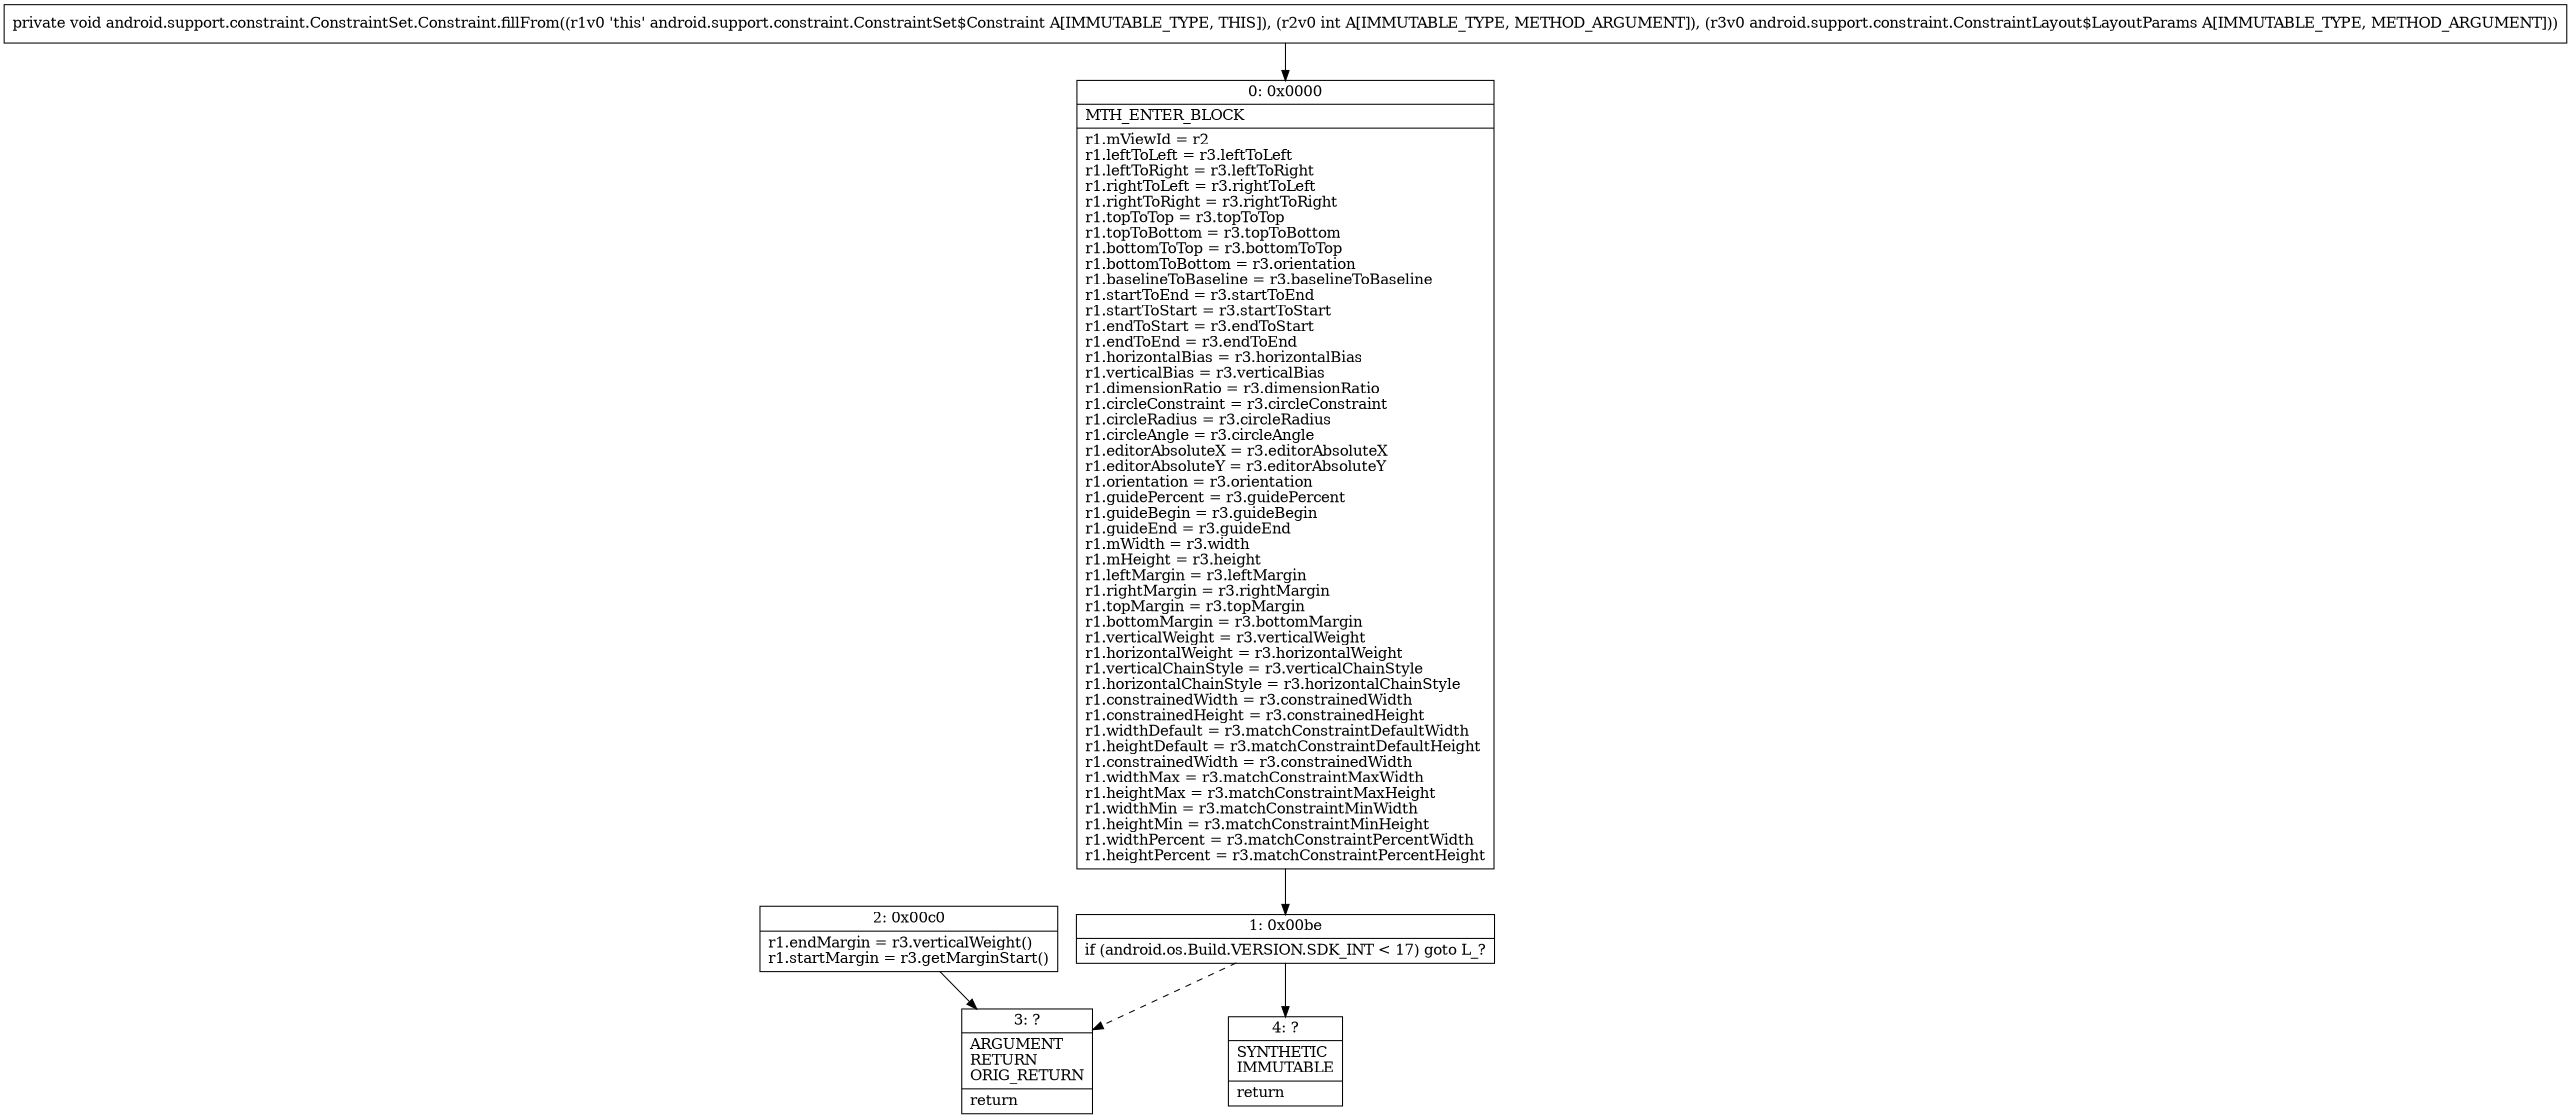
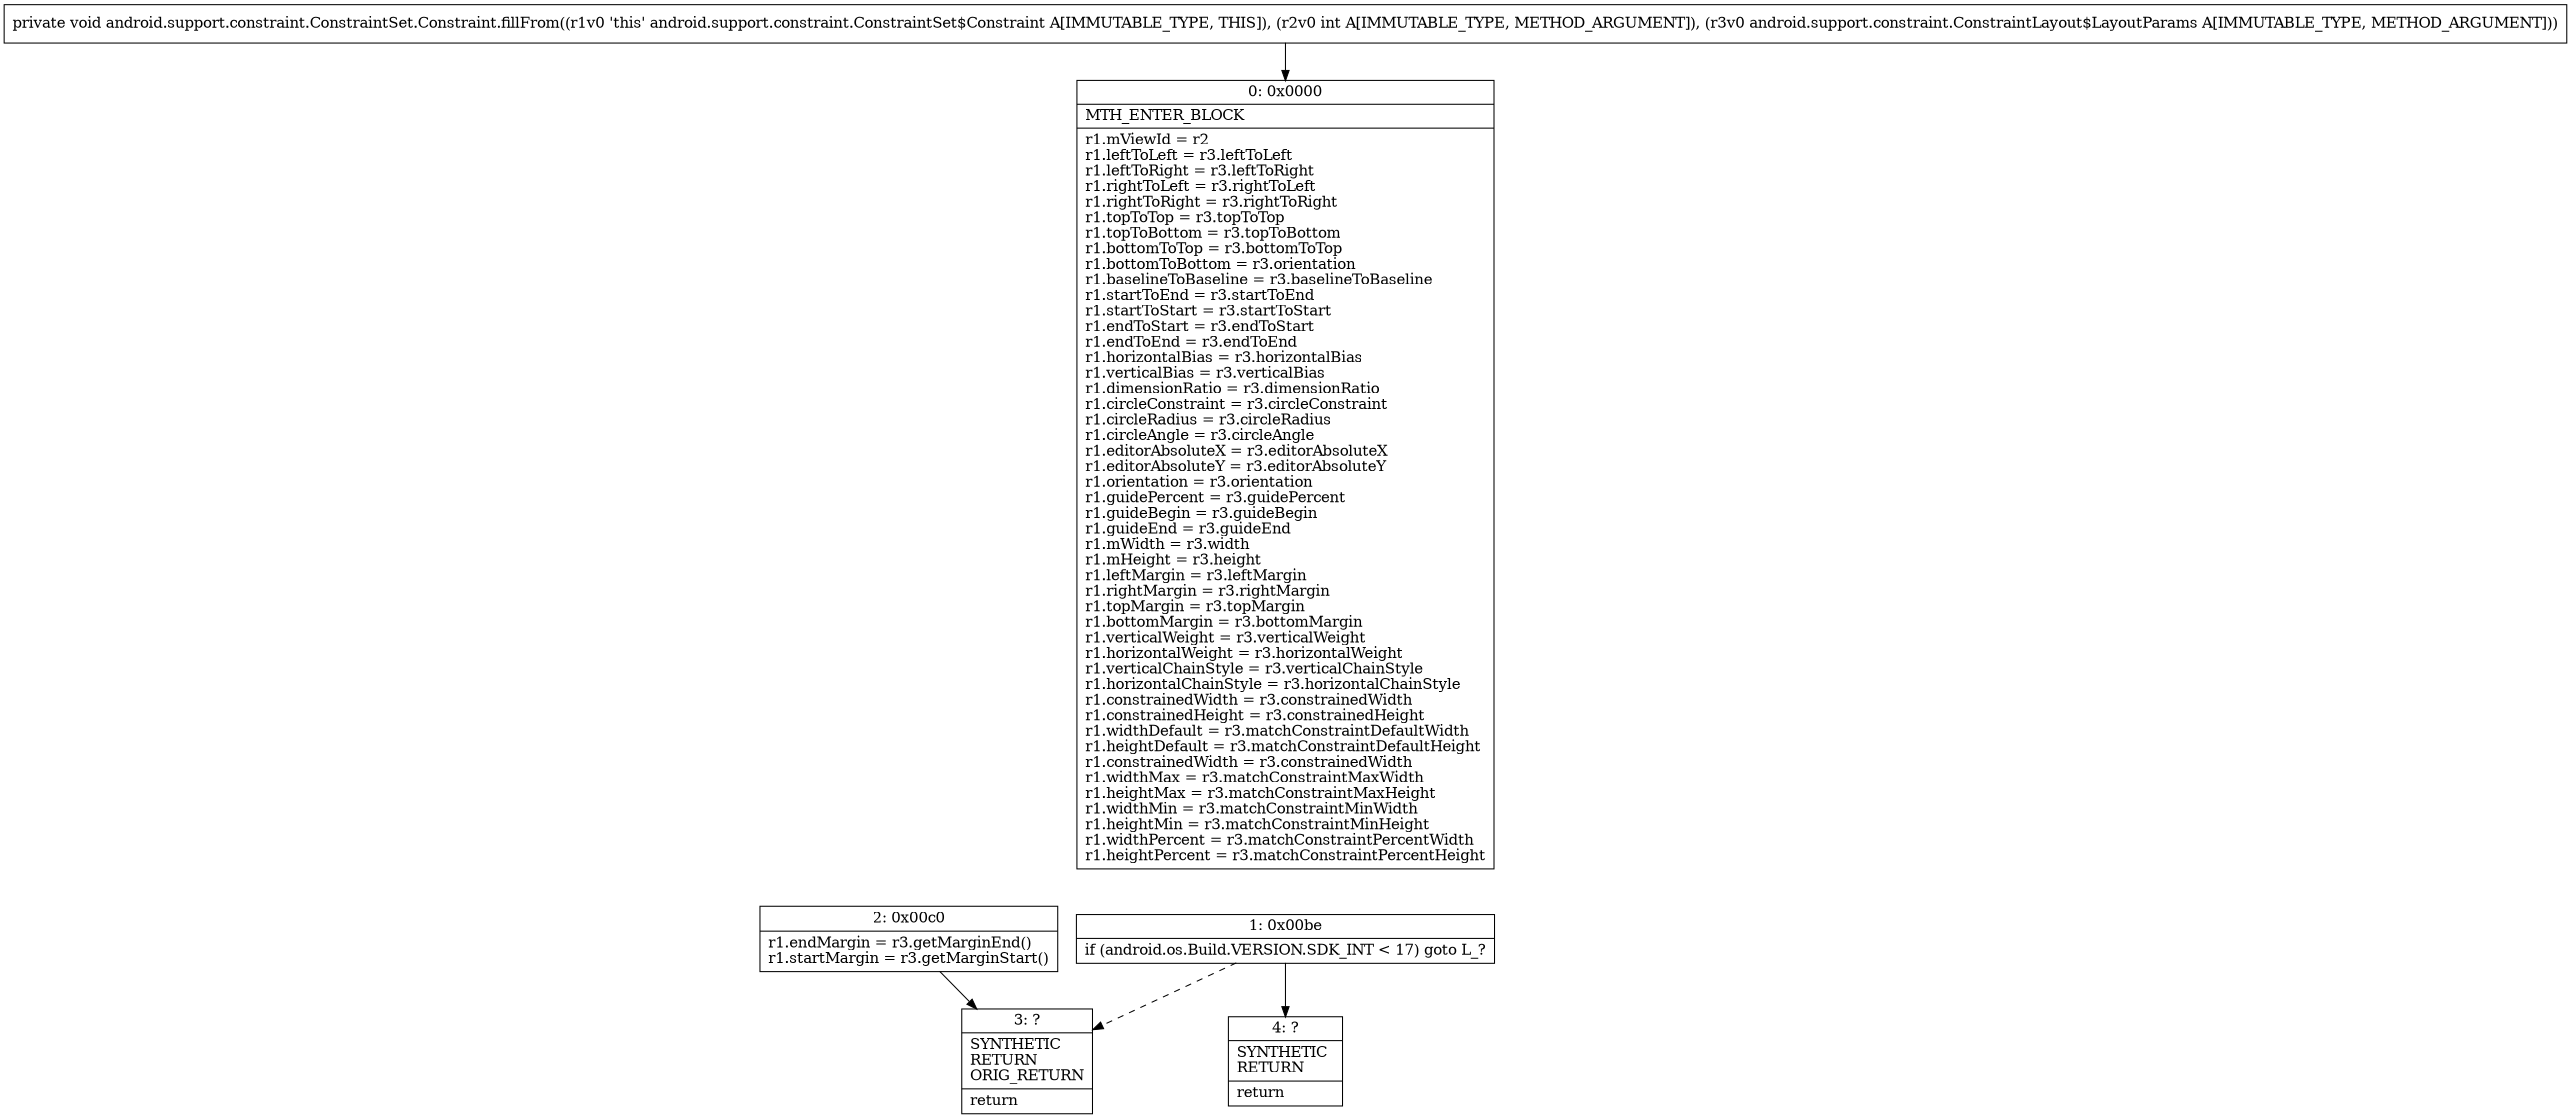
(1285, 886) -> none
(901, 943) -> (900, 943)
(1017, 1045) -> (1016, 1045)
(1285, 1068) -> (1270, 1068)
